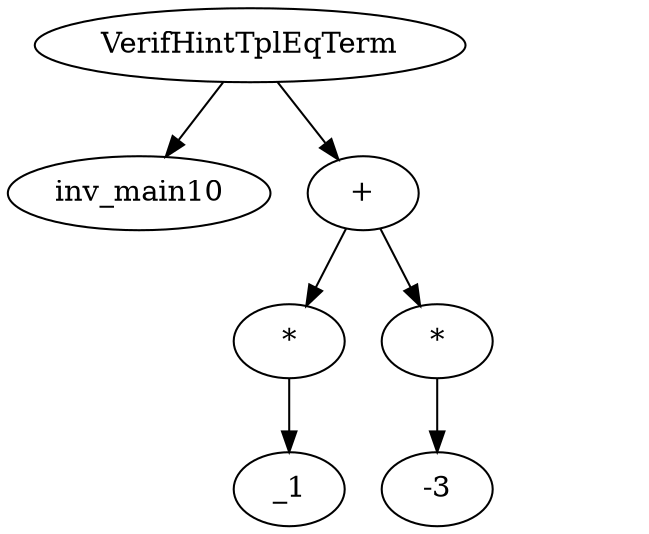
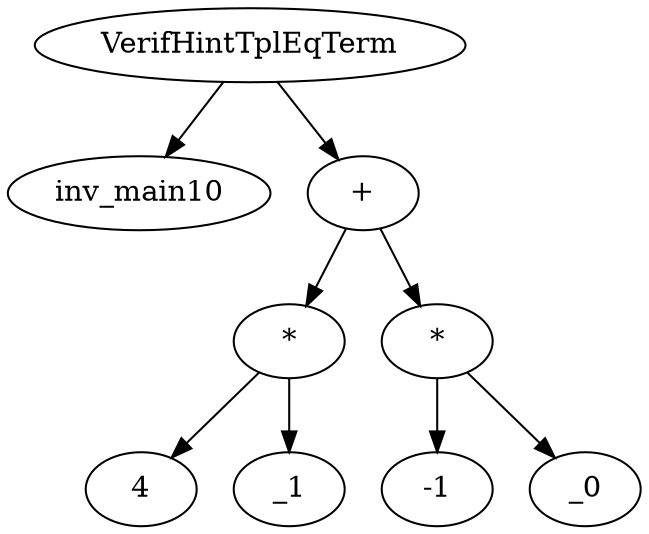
none -> (141, 489)
(437, 489) -> (437, 489)
none -> (585, 489)
